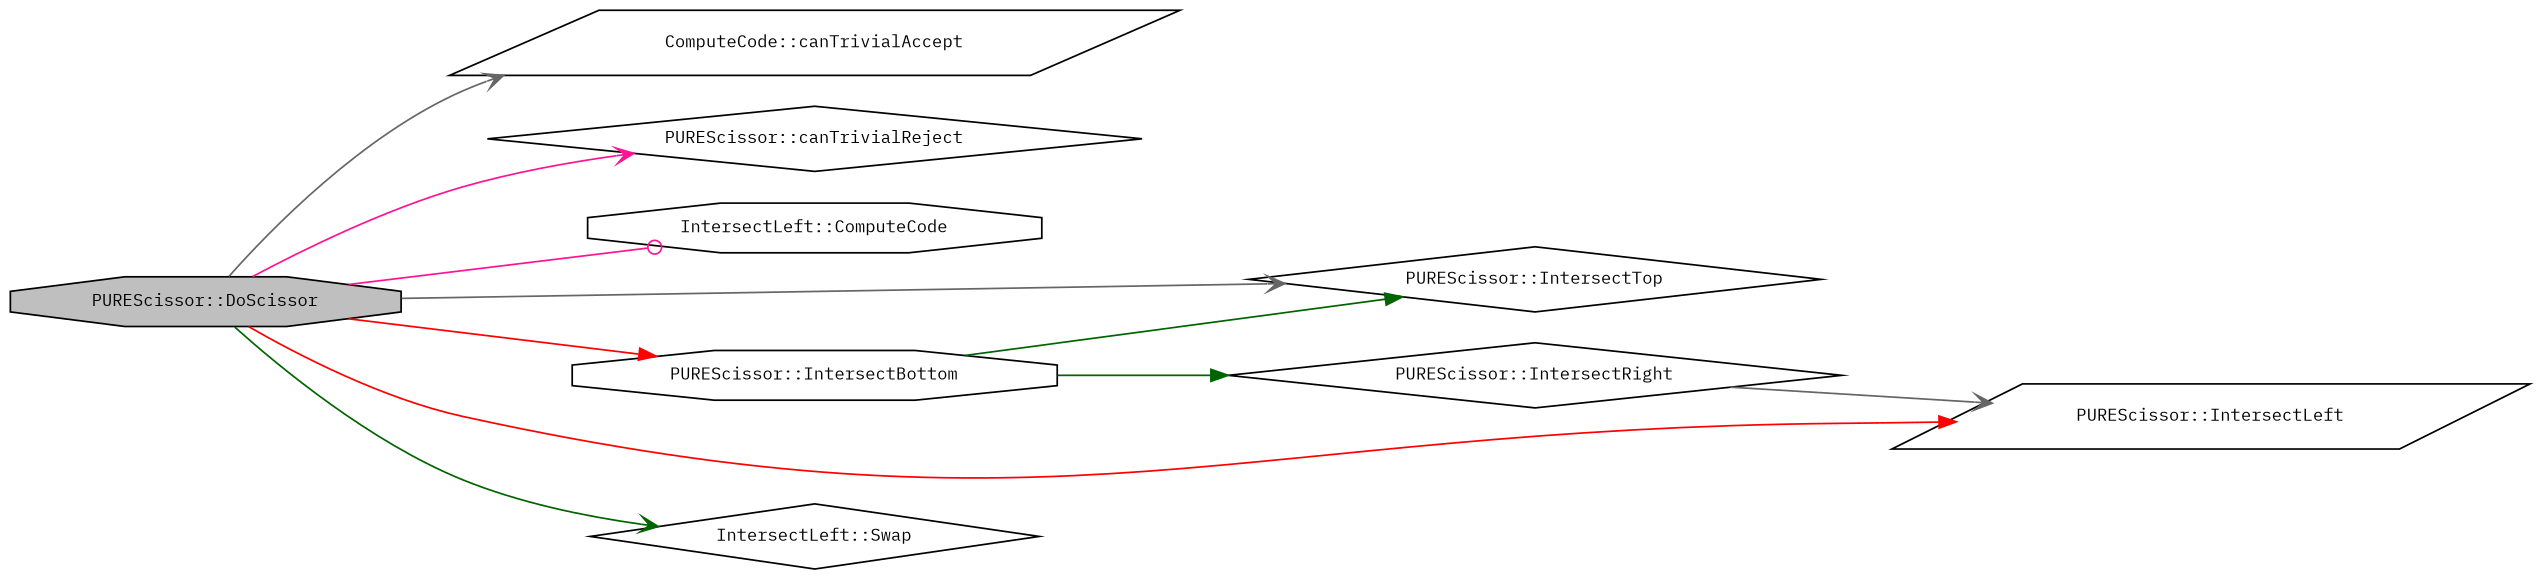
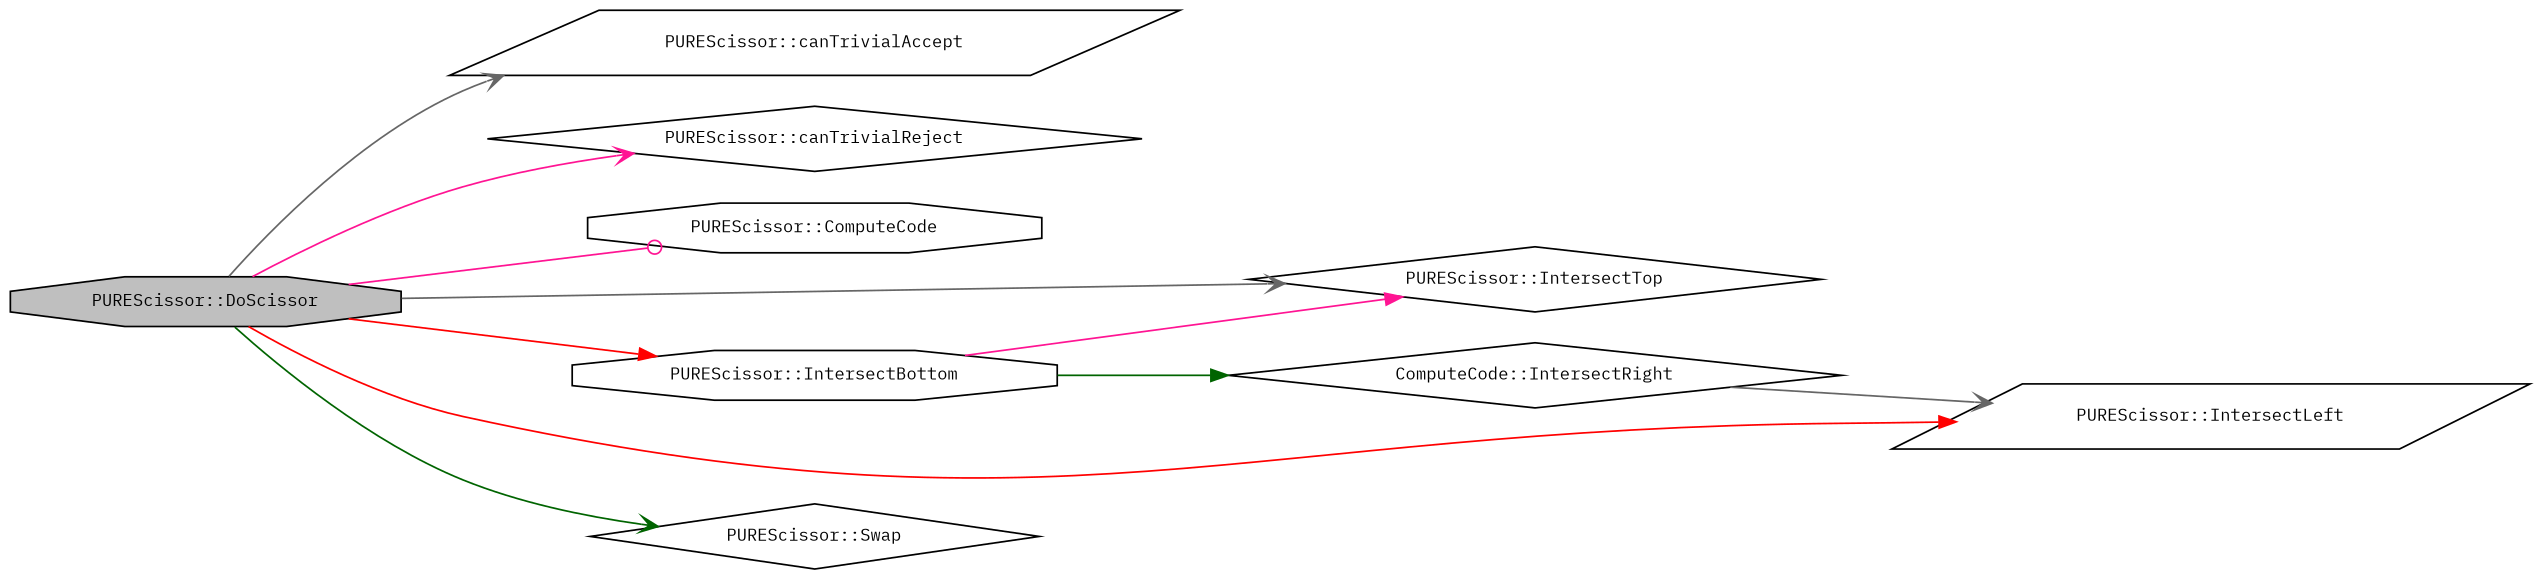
(815, 43) -> (815, 43)
(815, 228) -> (815, 228)
(1175, 327) -> (1175, 327)
(1535, 375) -> (1535, 375)
(815, 536) -> (815, 536)
